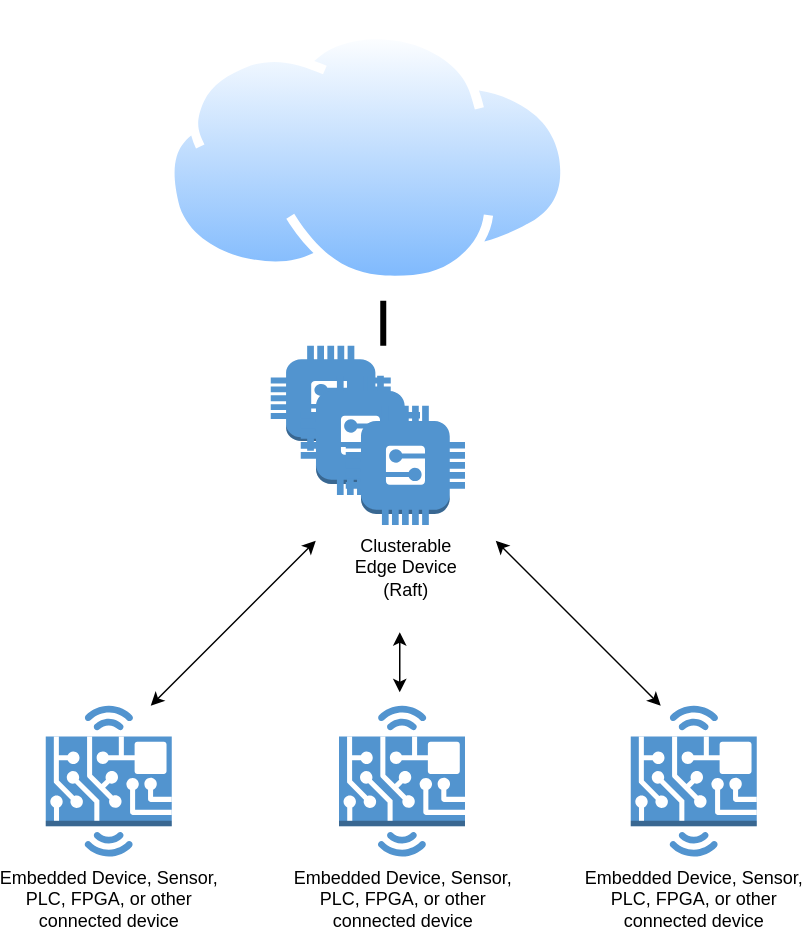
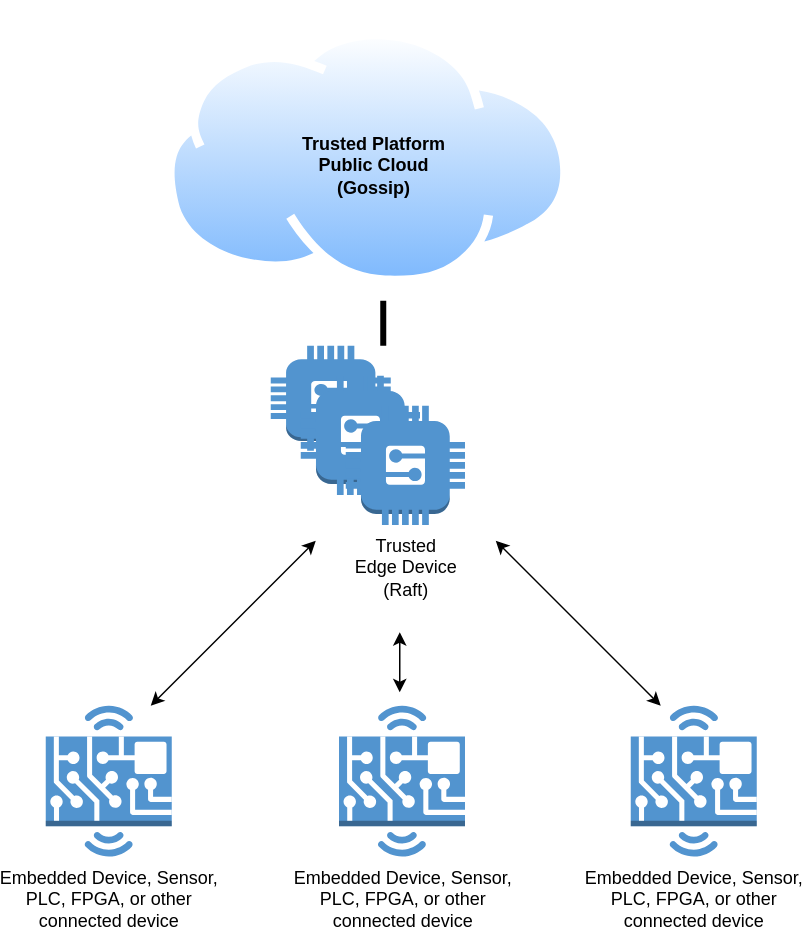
none -> (375, 166)
(407, 569) -> (407, 569)
